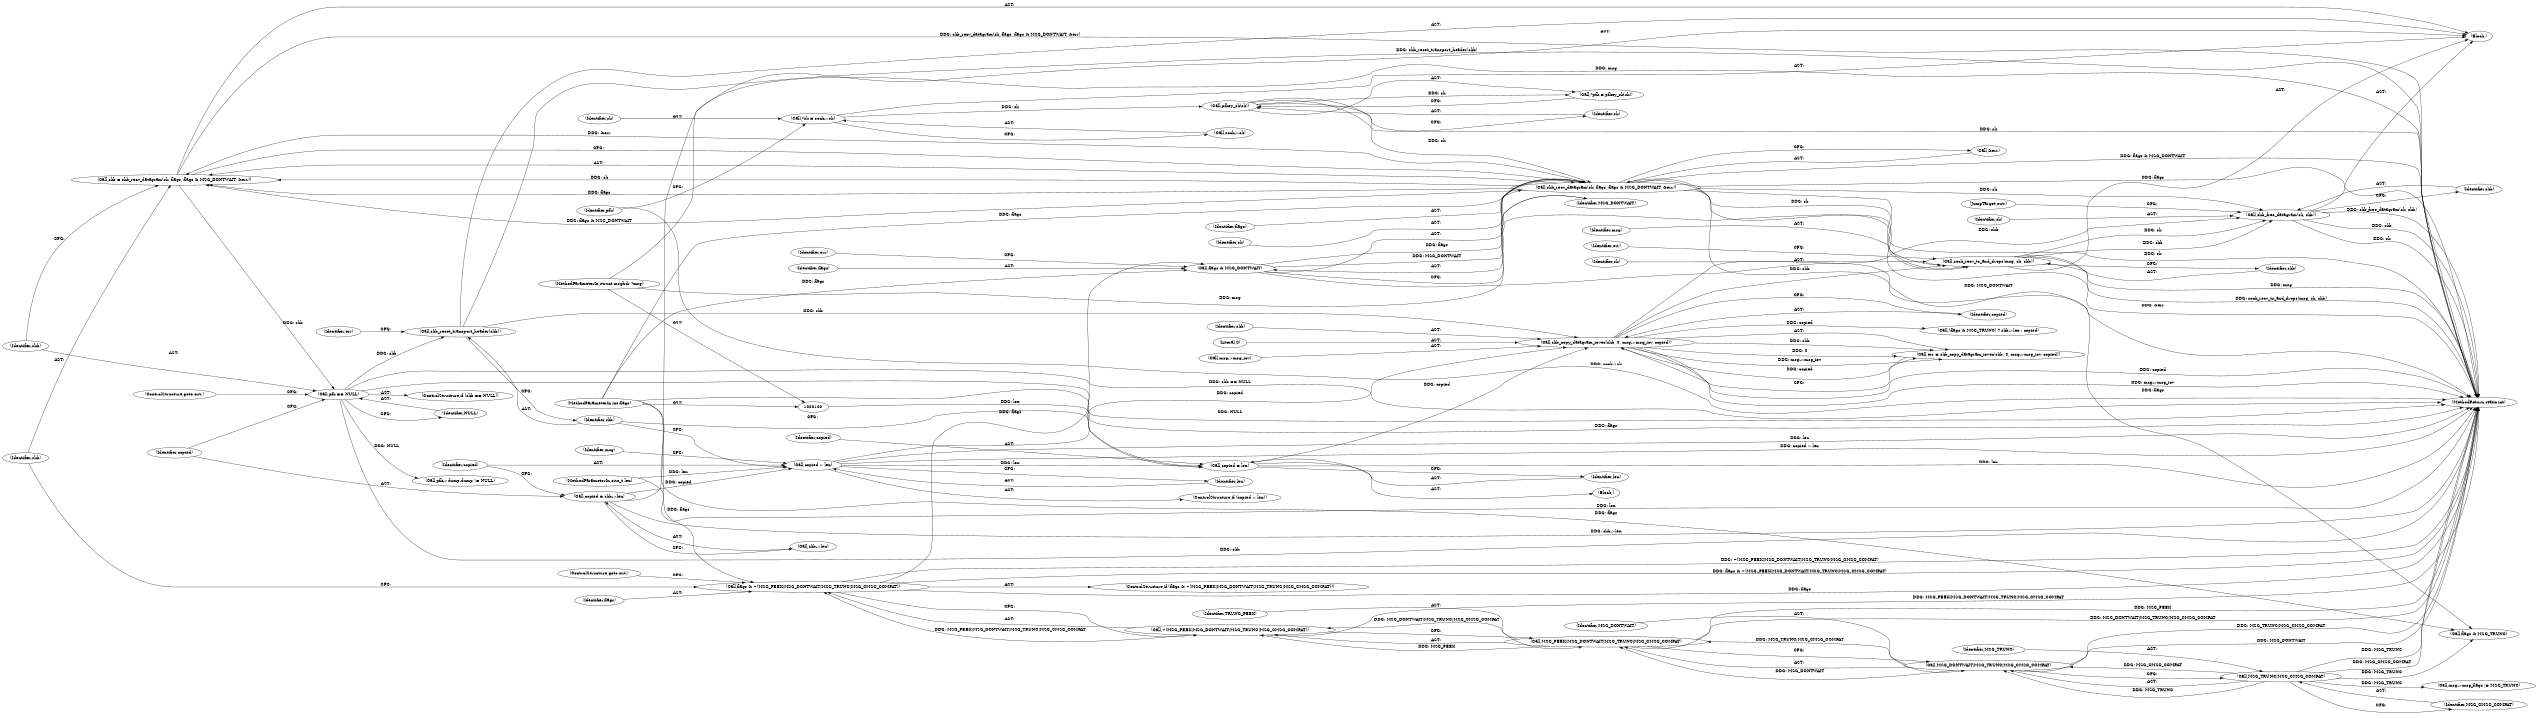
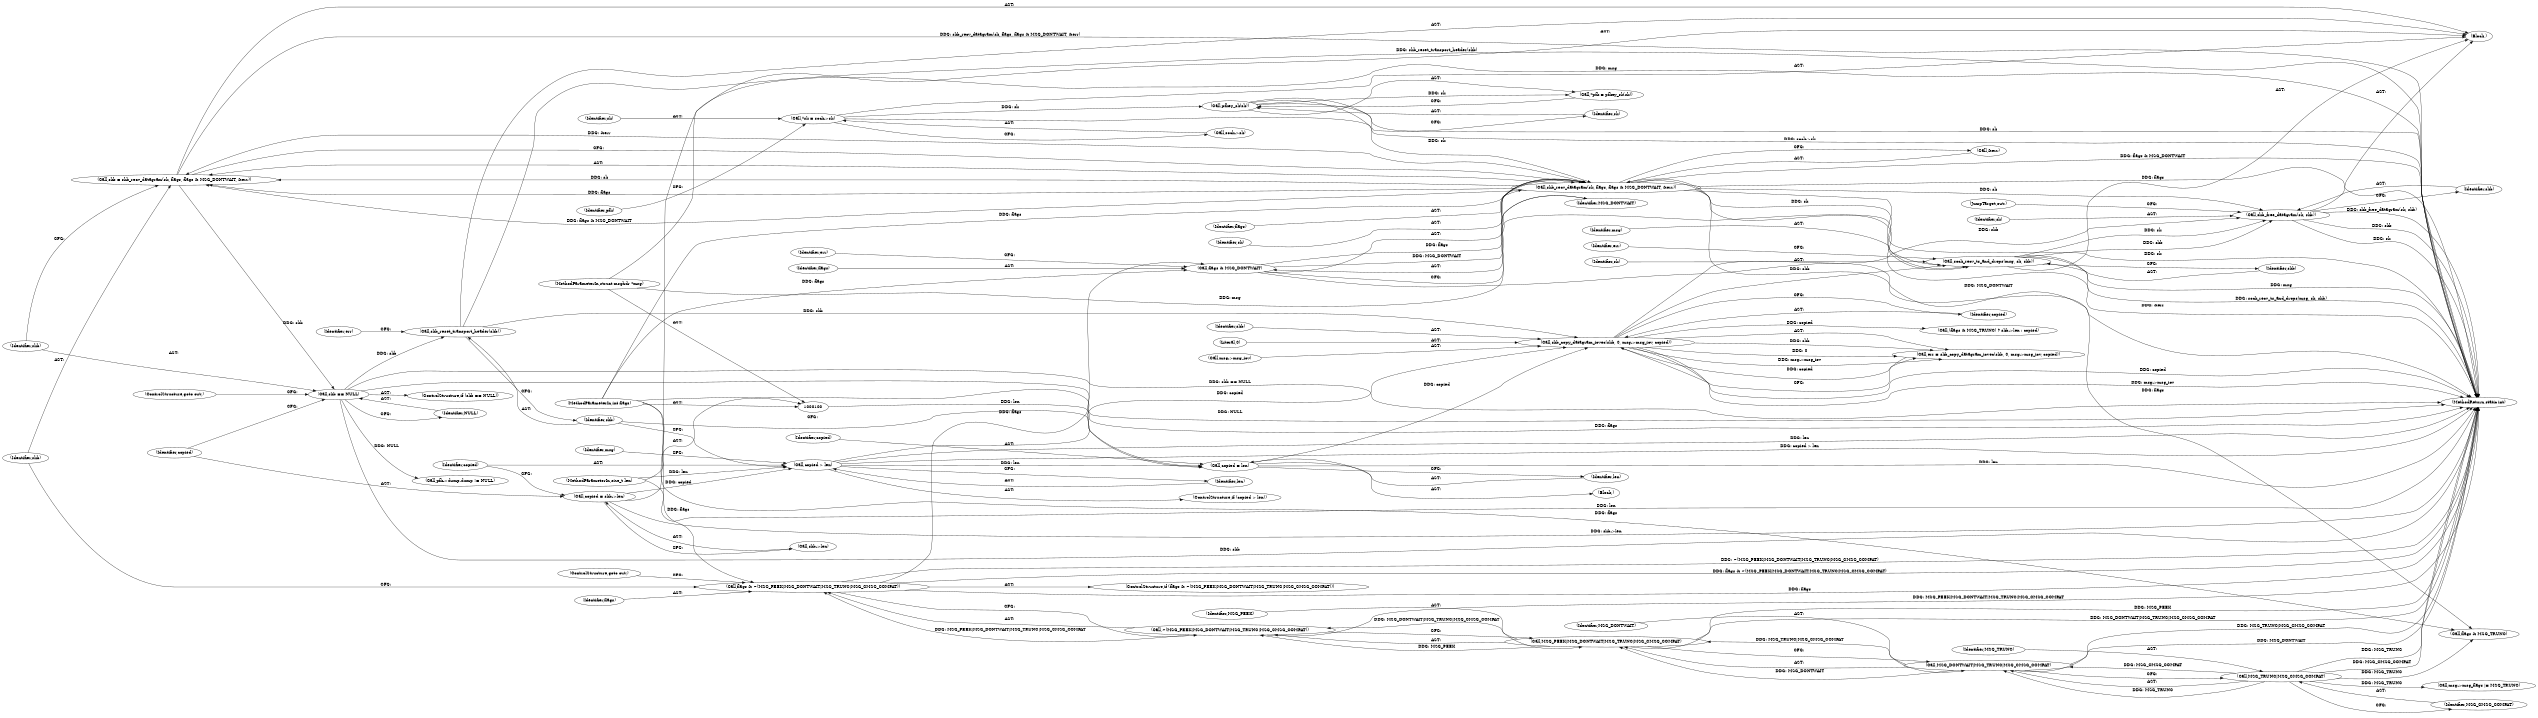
(1493, 373) -> (1750, 142)
(339, 394) -> (339, 394)
none -> (700, 414)
(1230, 614) -> (1230, 614)
